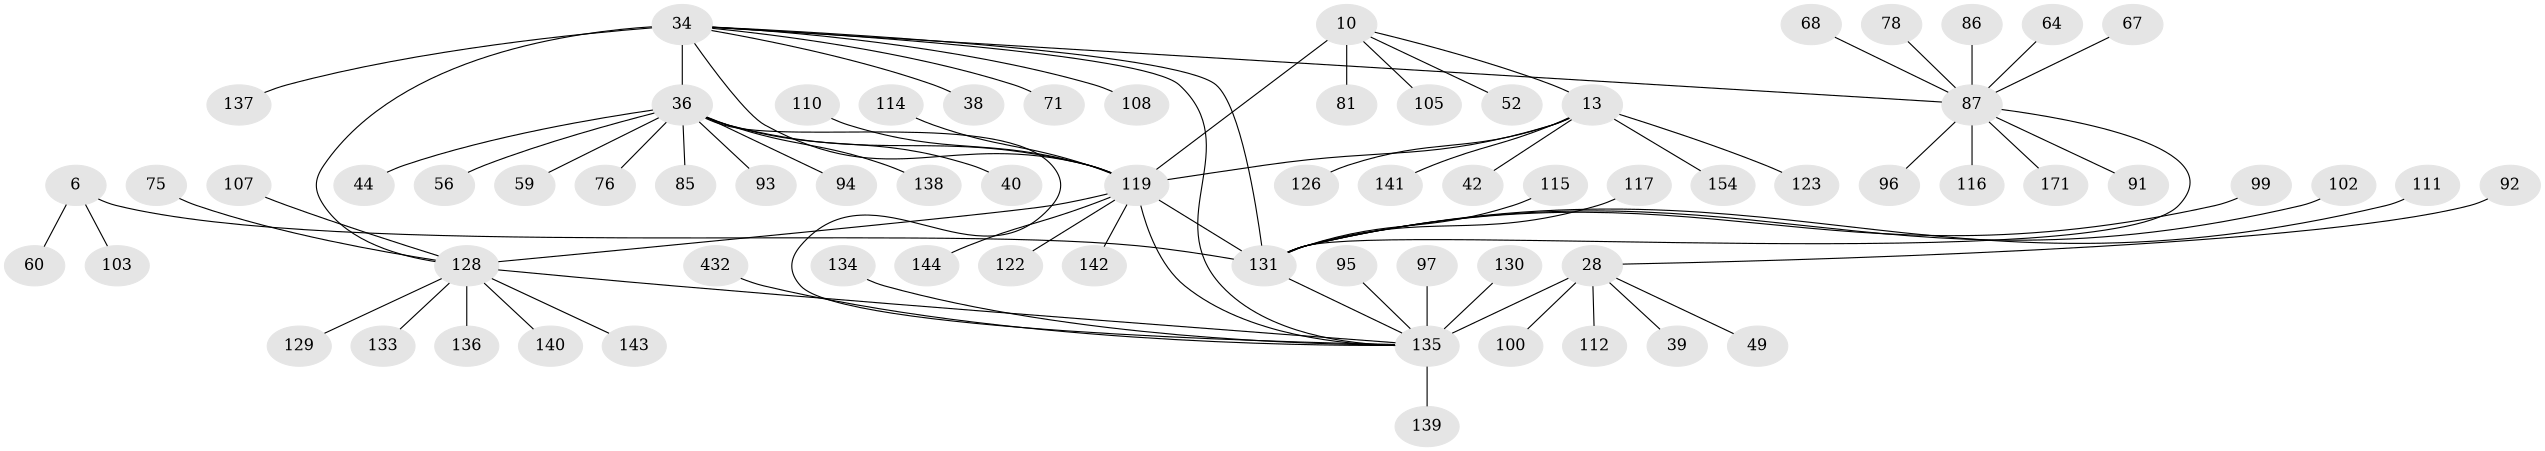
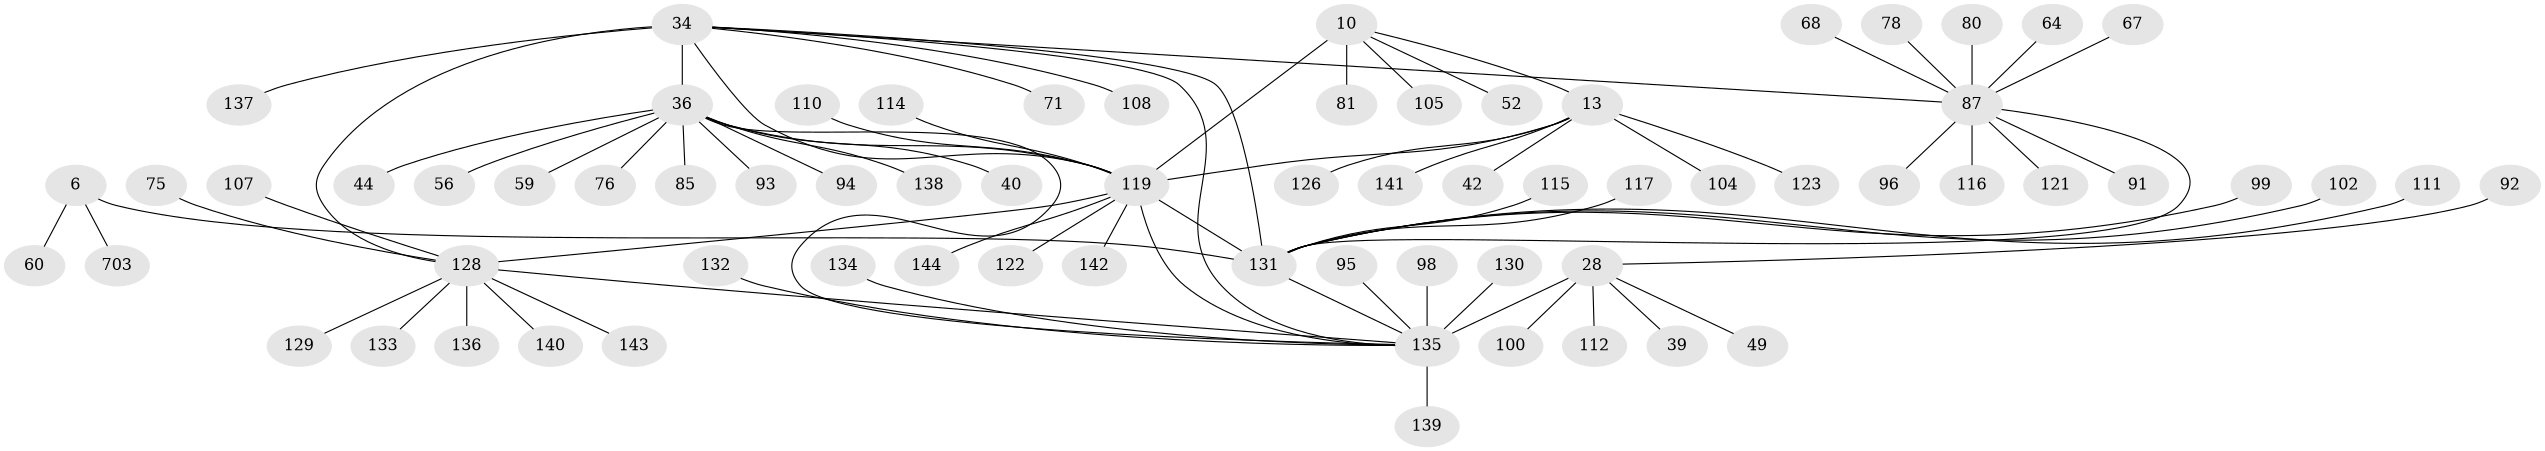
(1972, 25) -> (1972, 25)
(974, 105) -> none
(1723, 185) -> (1723, 185)
(2056, 185) -> (2056, 185)
(117, 266) -> (117, 266)
(716, 266) -> (716, 266)
(1427, 266) -> (1427, 266)
